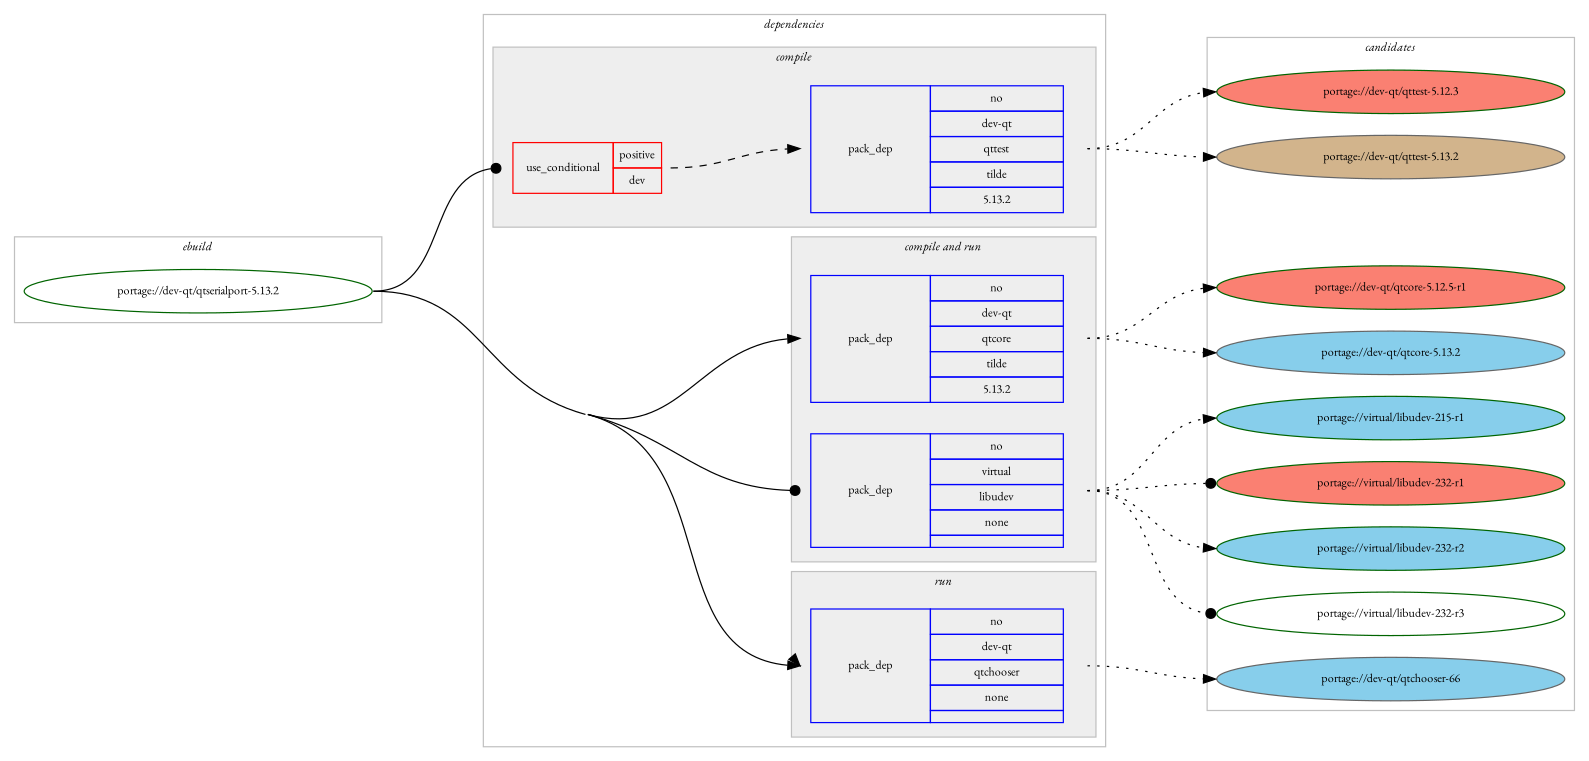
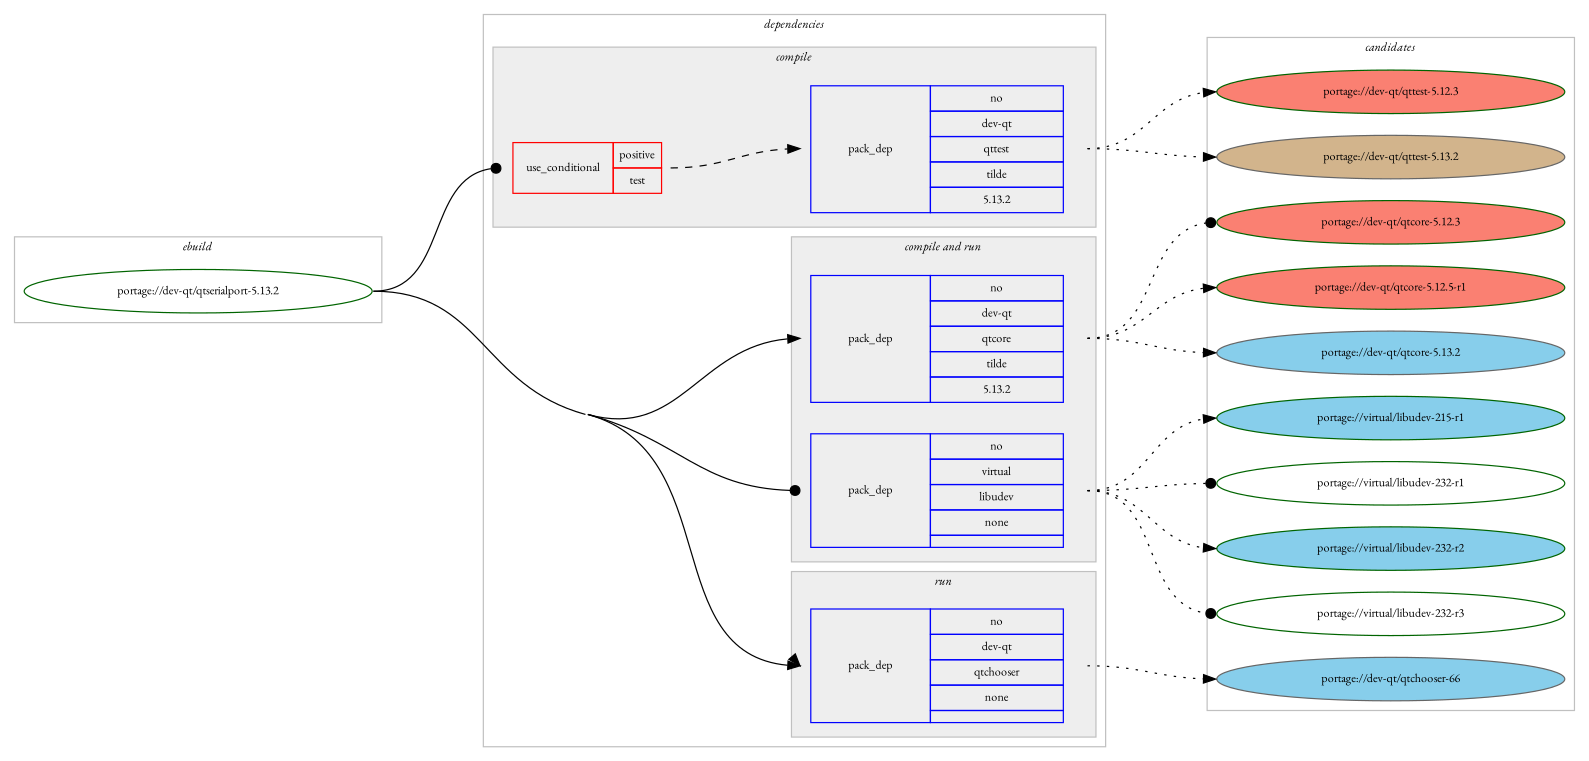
(637, 180) -> (637, 180)
none -> (1391, 222)
(1391, 483) -> (1391, 483)
